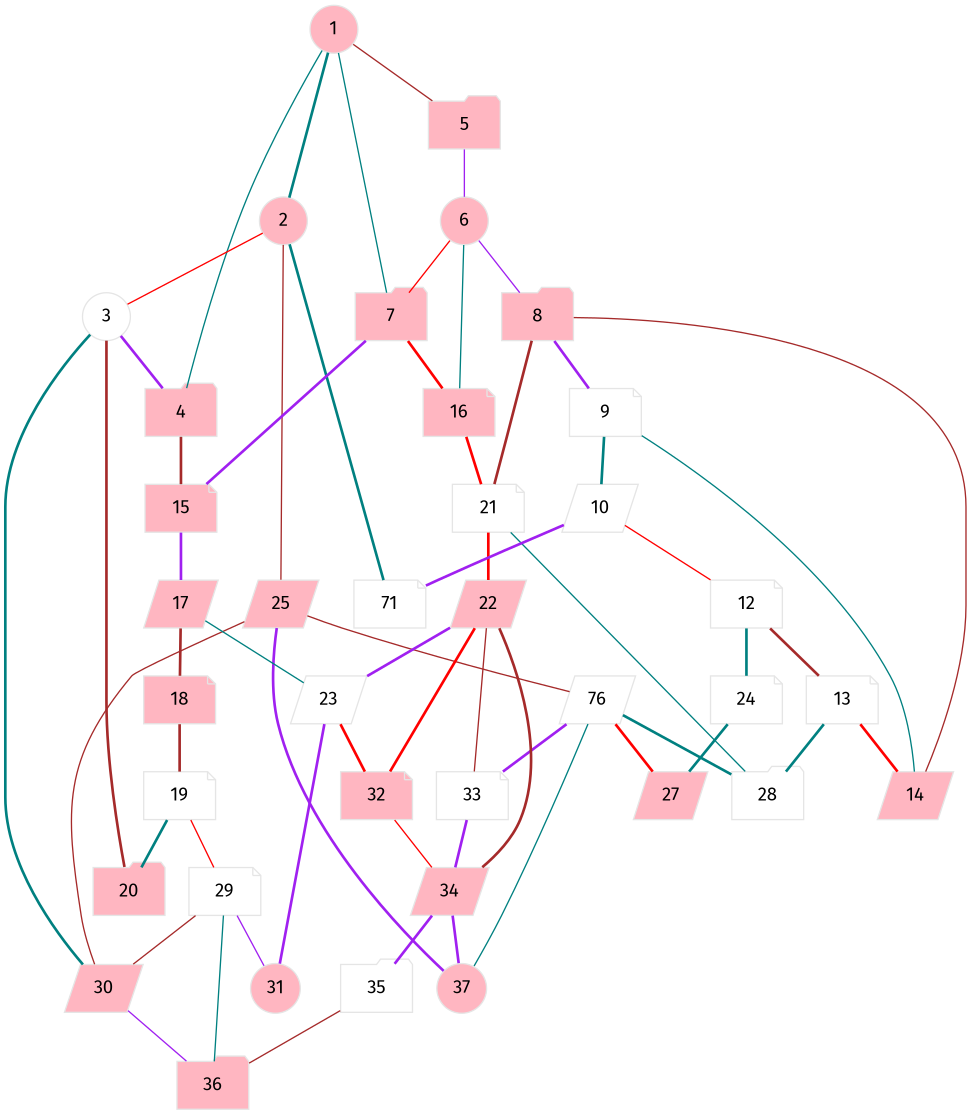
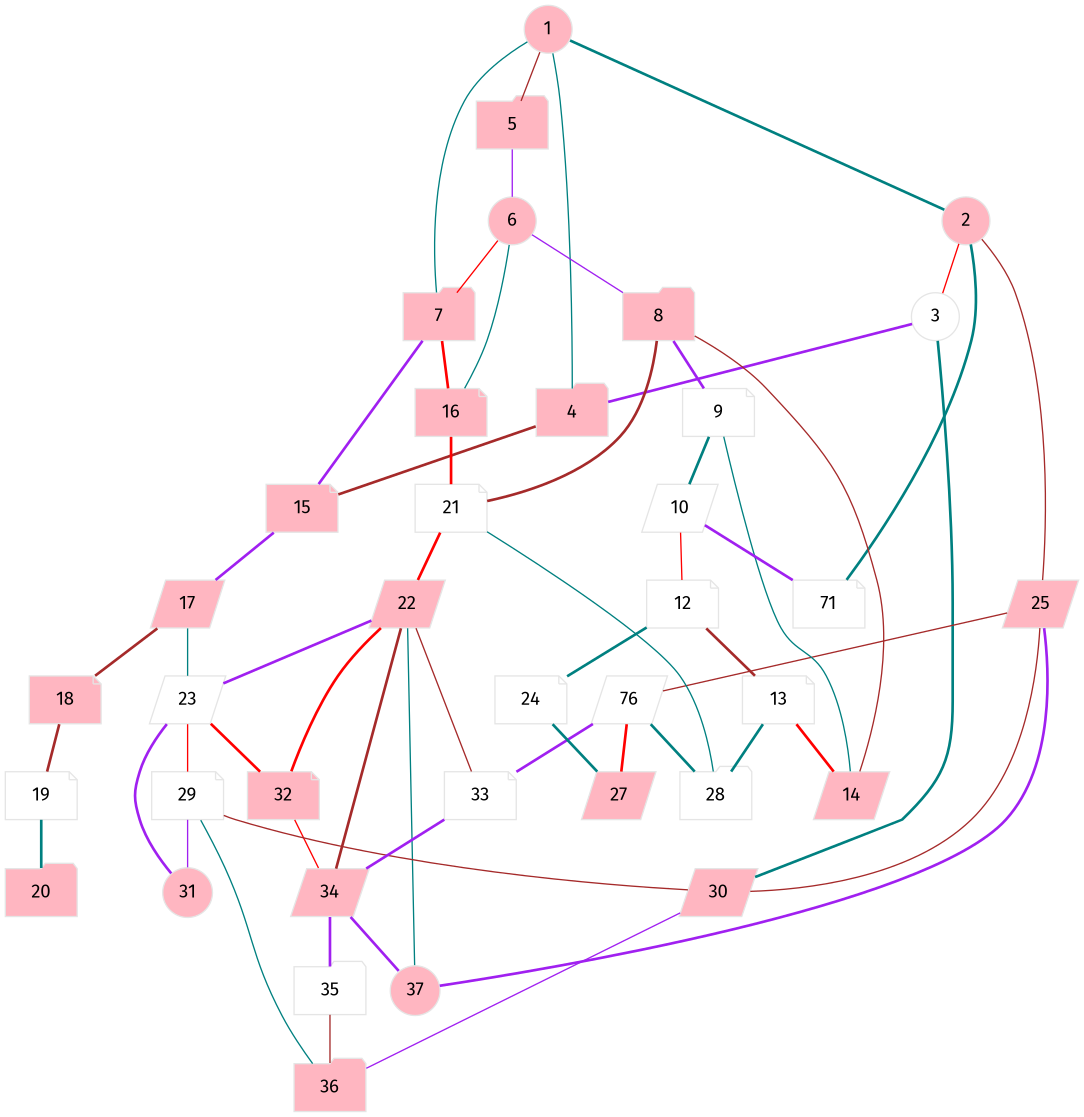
(106, 604) -> none
(202, 844) -> (188, 748)
(534, 847) -> (411, 797)
